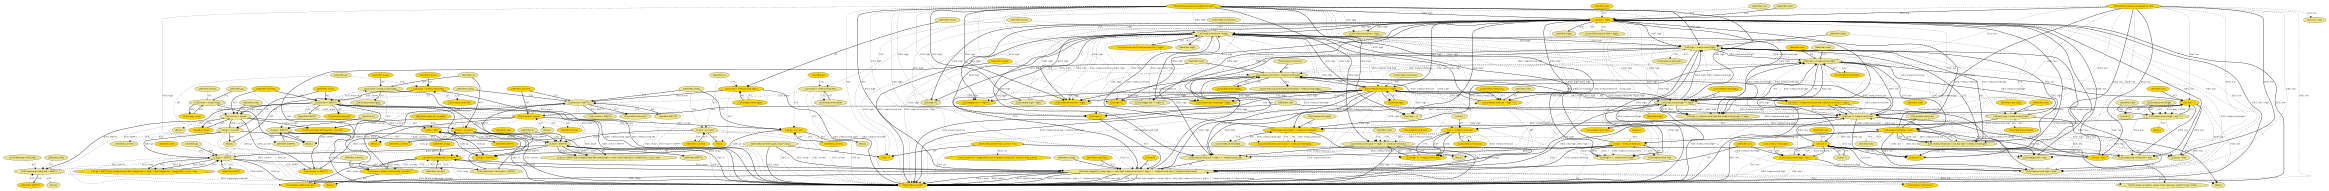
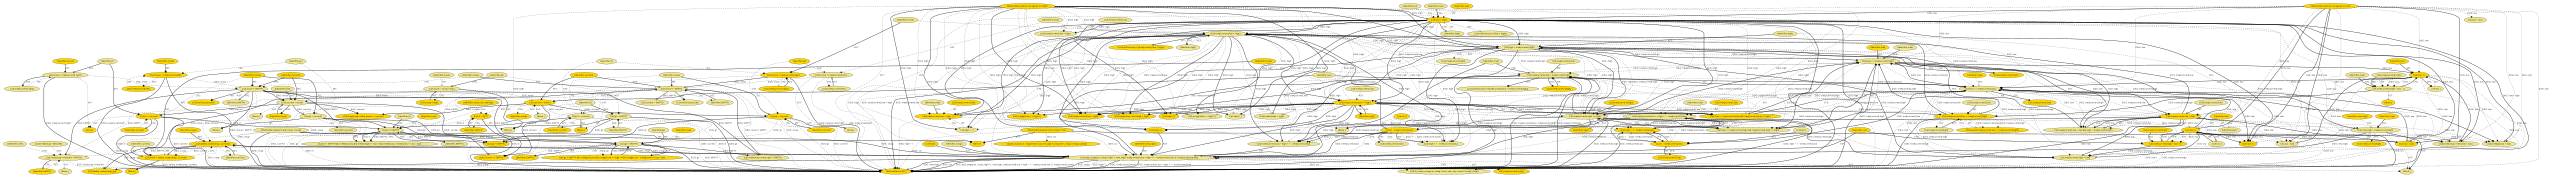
(1332, 47) -> (1493, 9)
(1330, 82) -> (1503, 111)
(190, 108) -> (439, 96)
(389, 171) -> (166, 158)
